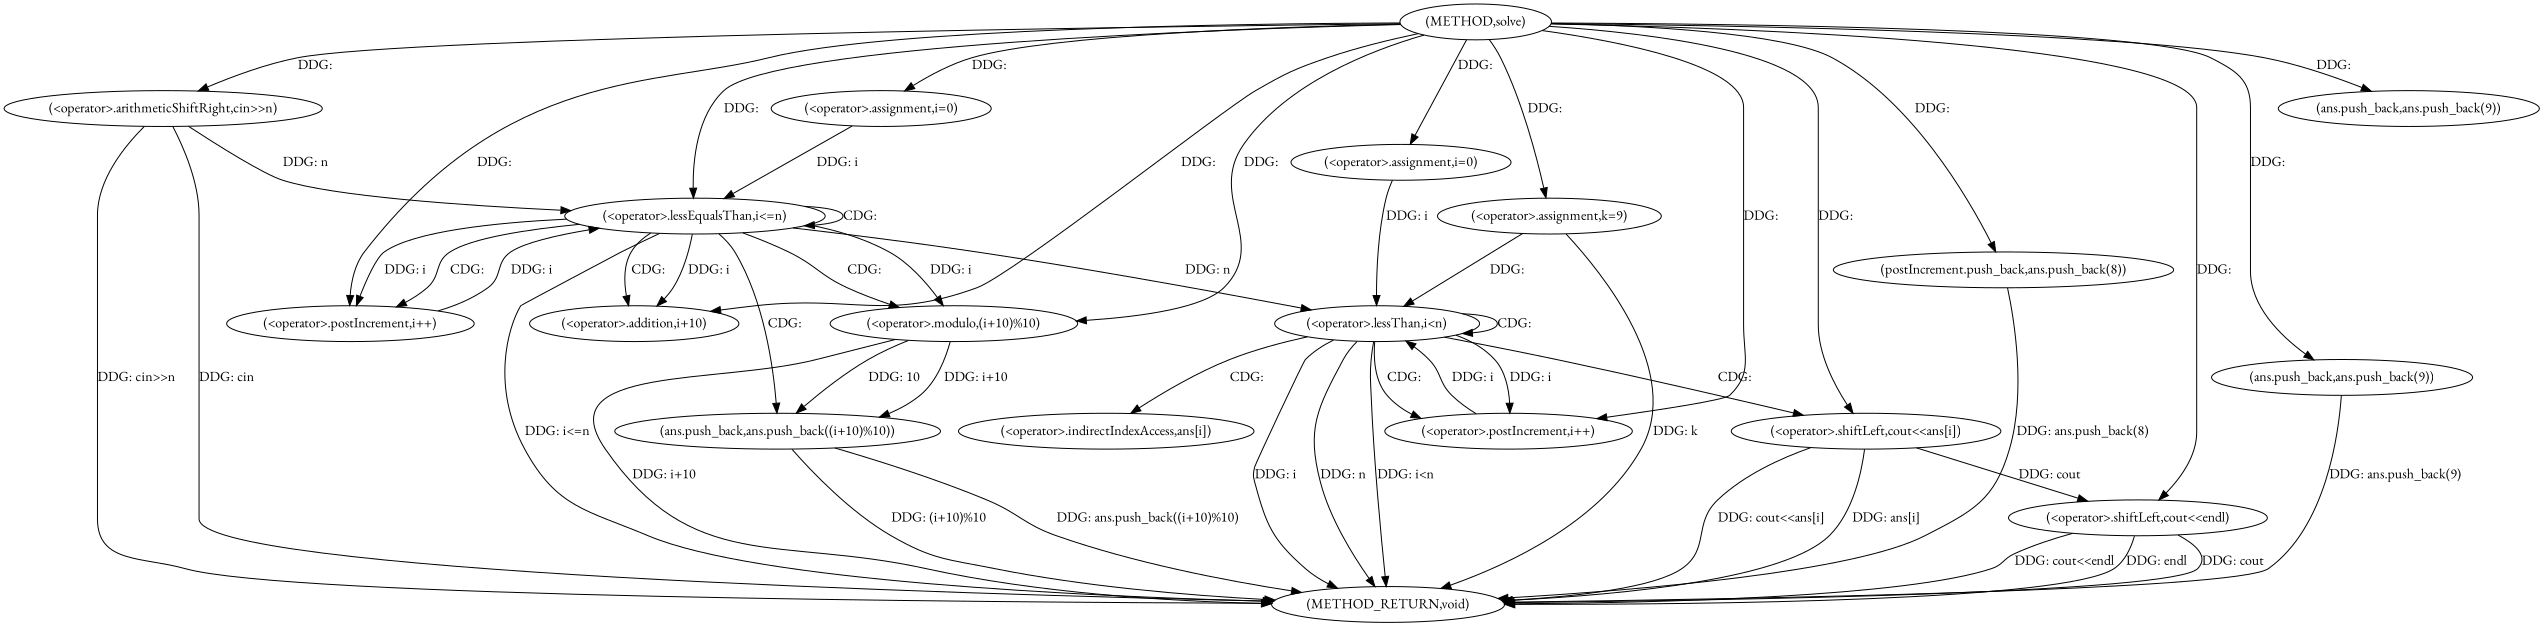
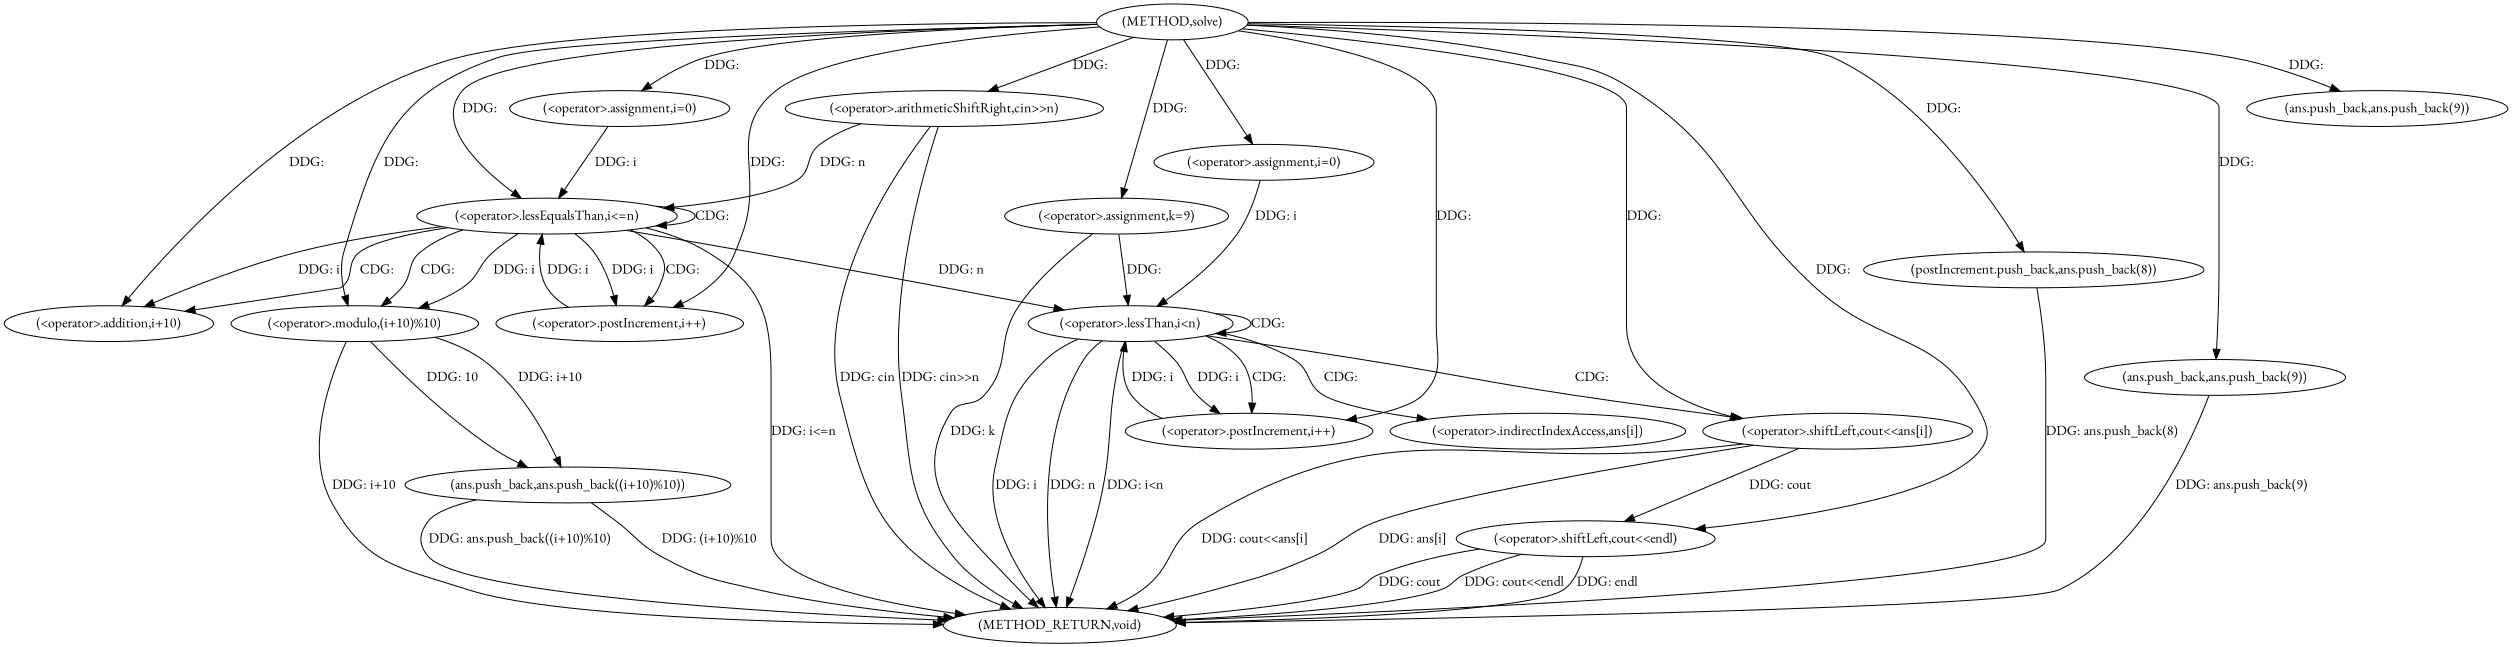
(761, 314) -> none
